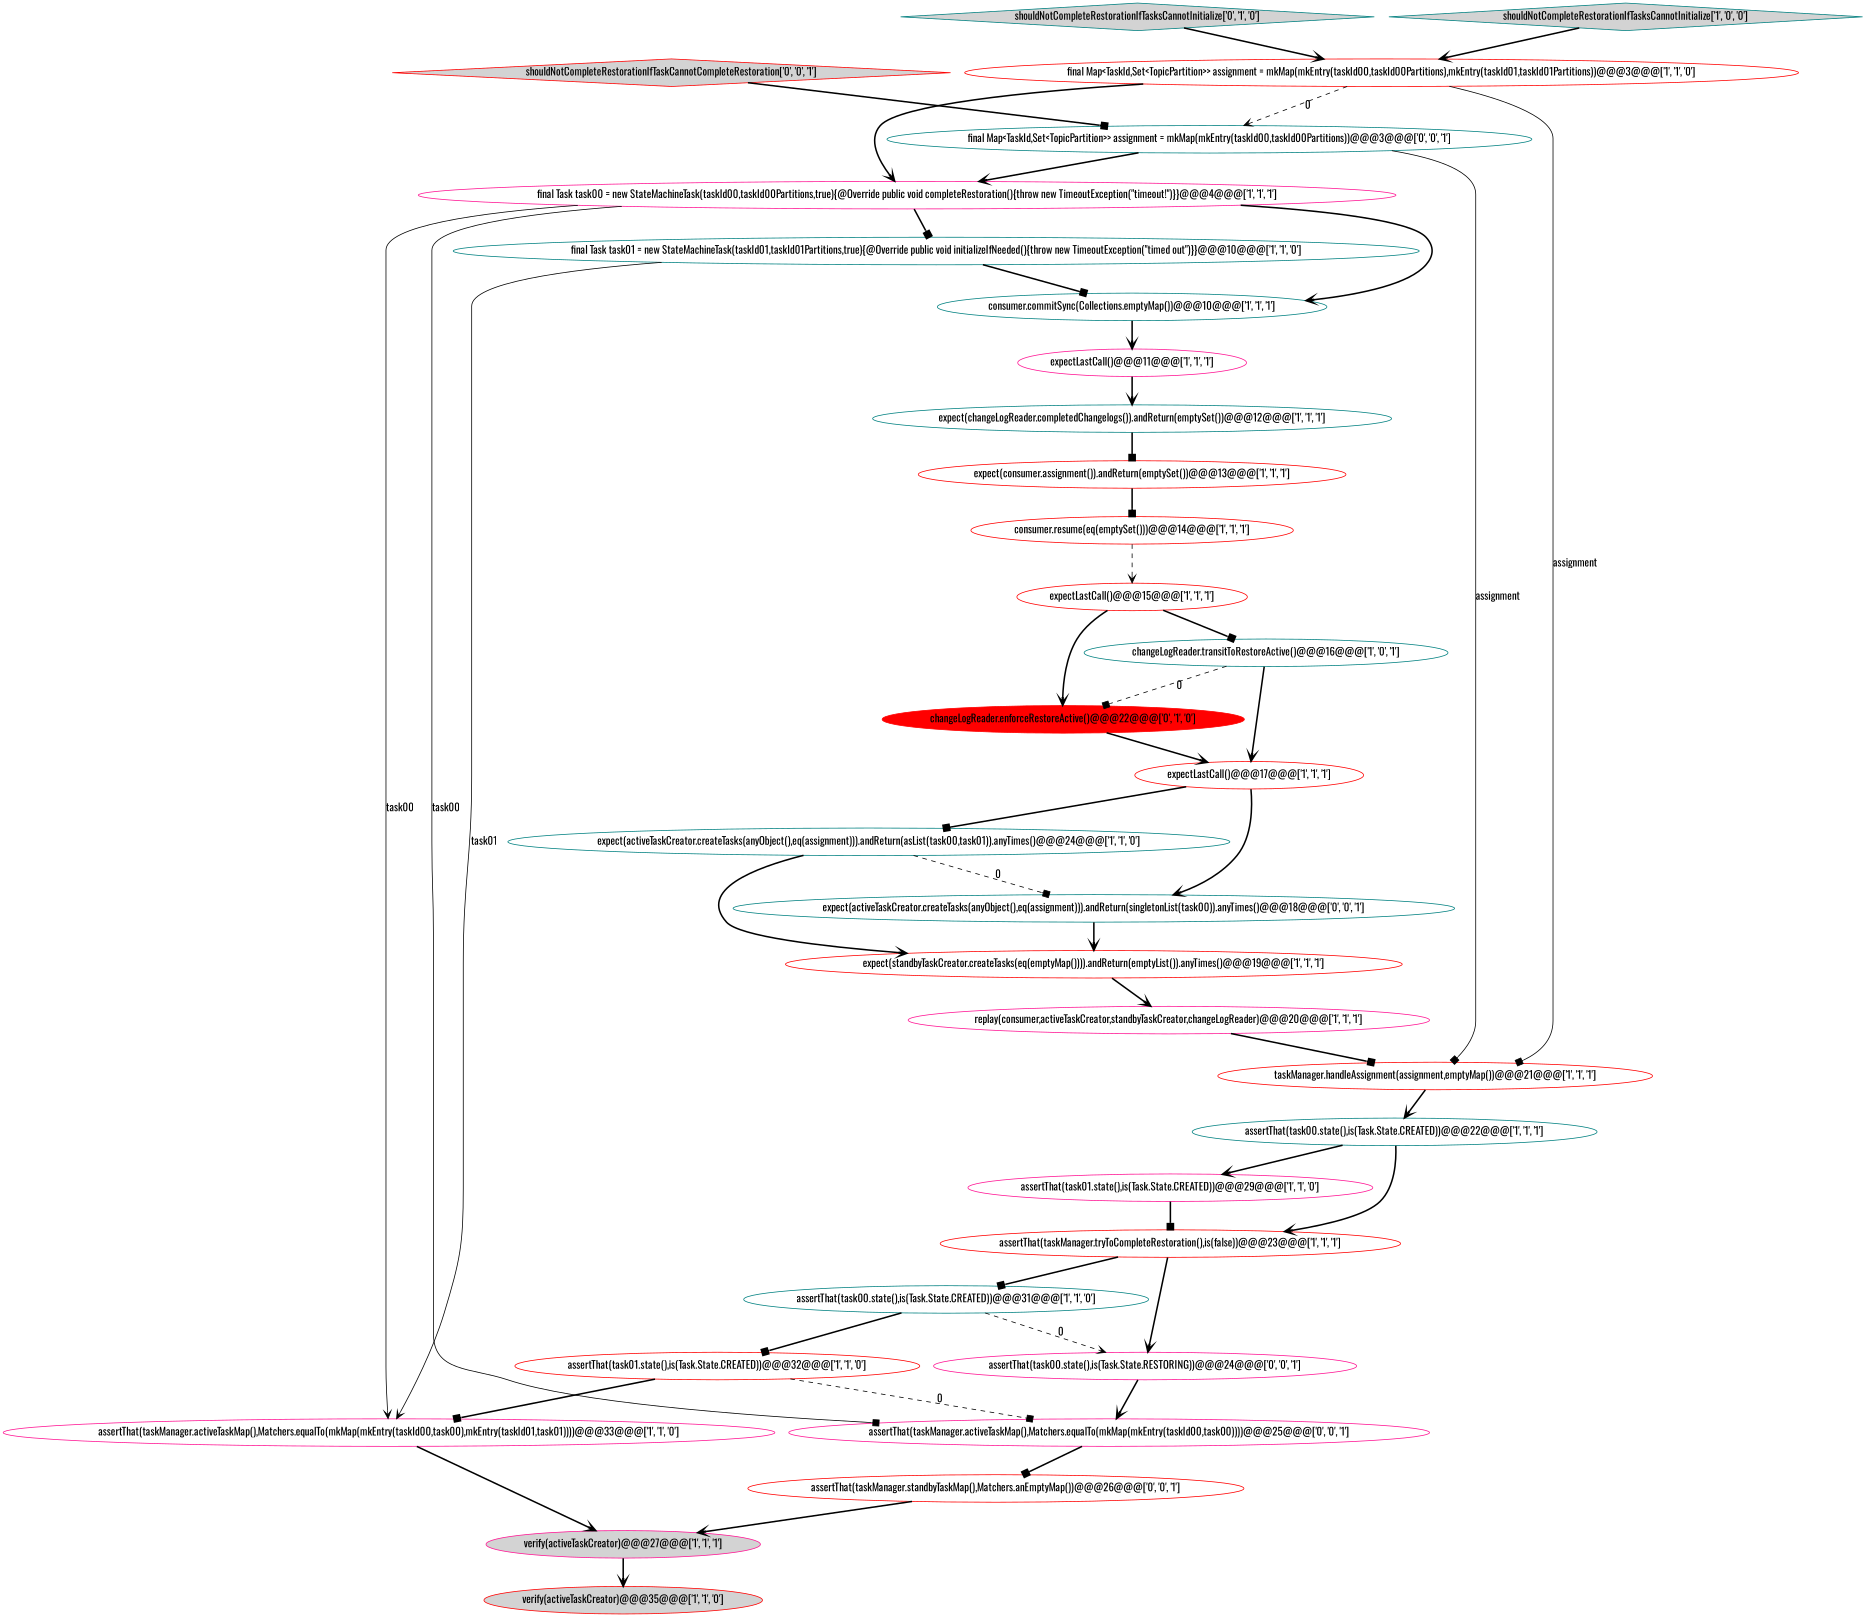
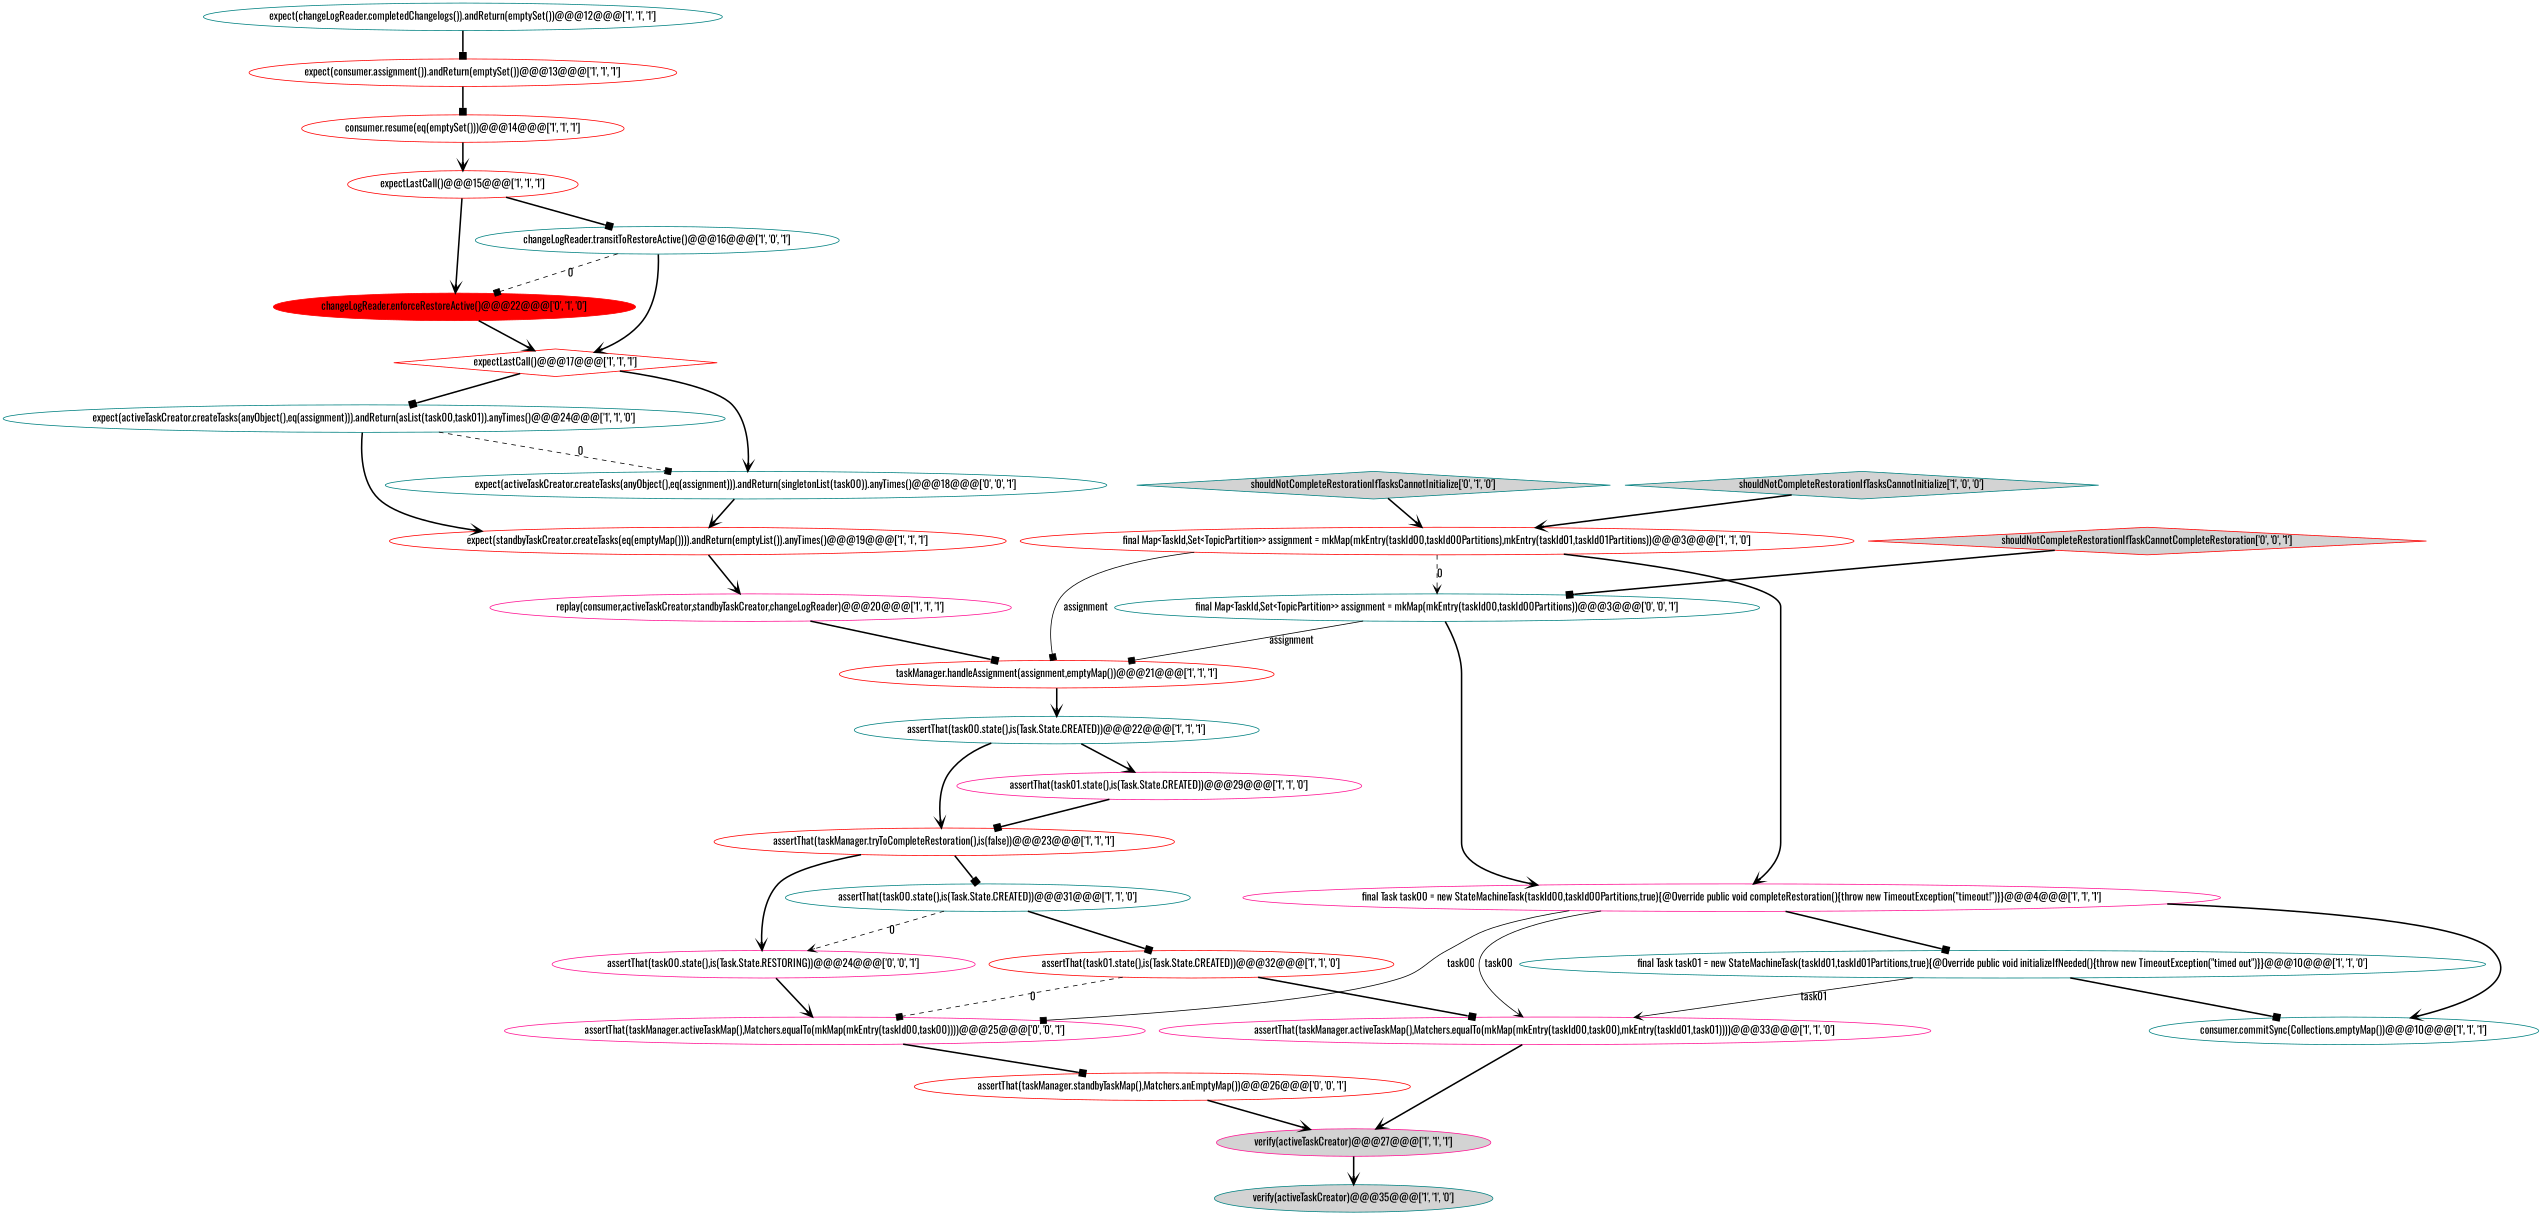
(1132, 363) -> none
(1132, 560) -> (463, 153)
(1249, 775) -> (555, 363)
(623, 1600) -> (1354, 1198)
